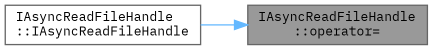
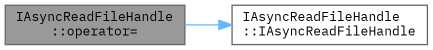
(217, 25) -> (202, 25)
